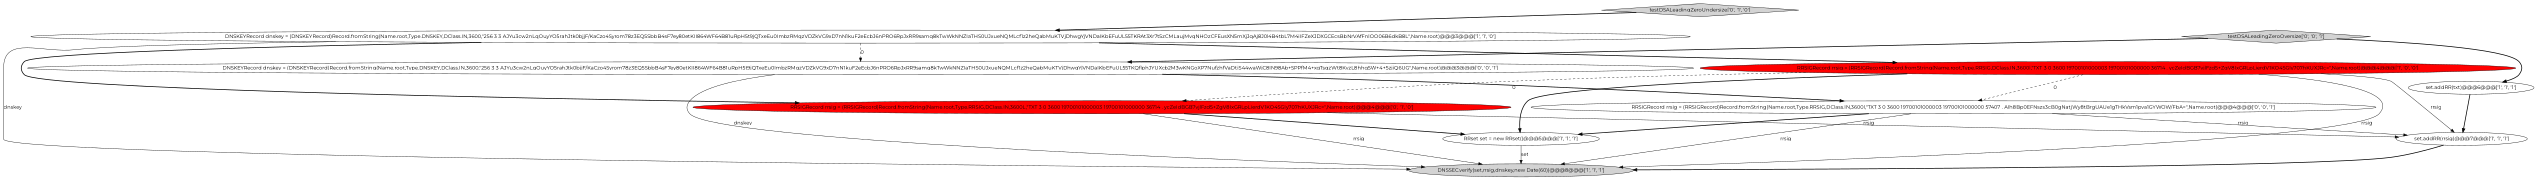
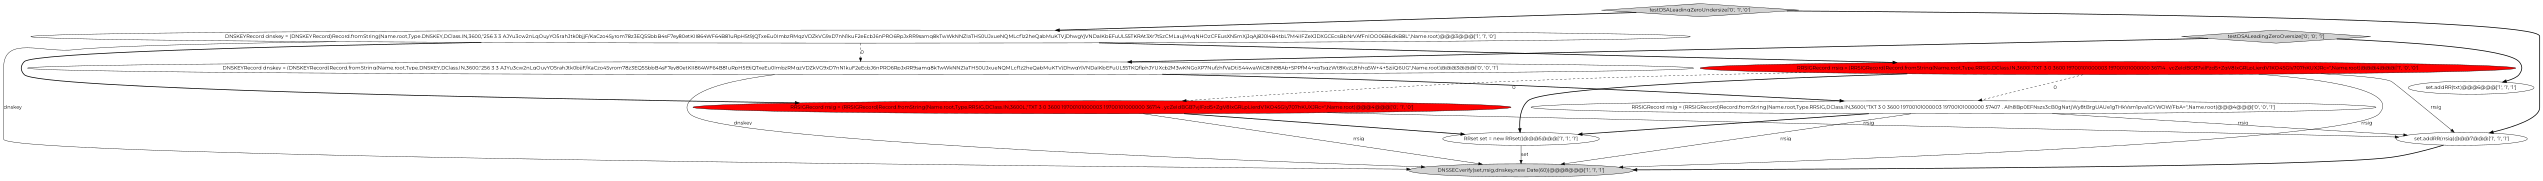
(2467, 111) -> (2227, 17)
